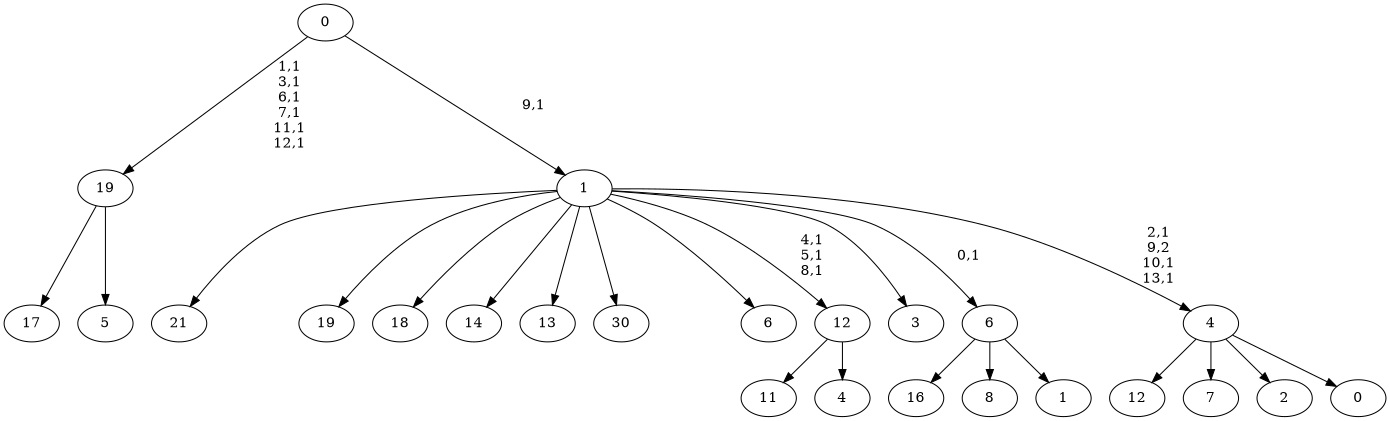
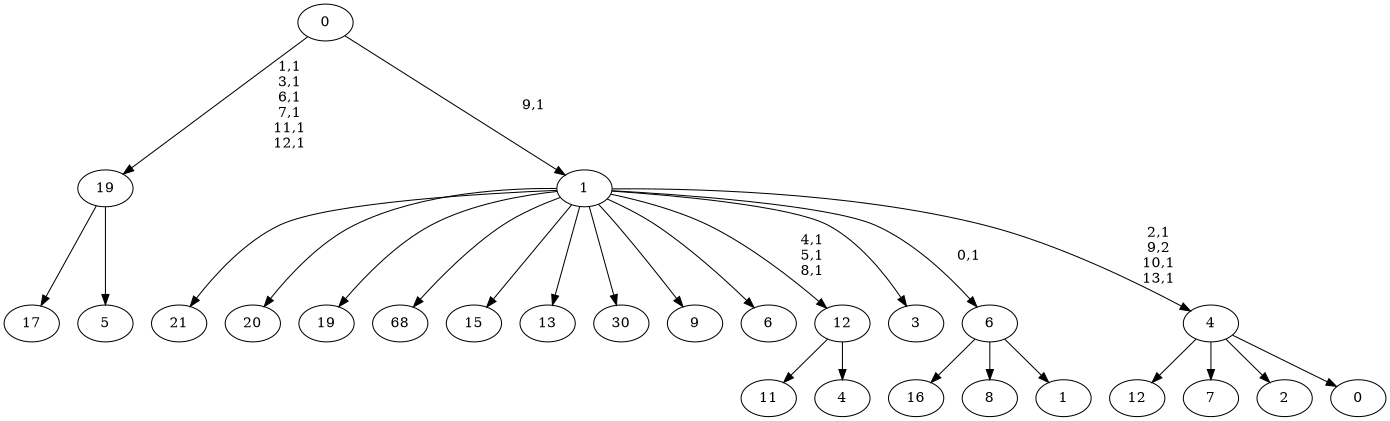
none -> (253, 323)
(400, 323) -> (400, 323)
(474, 323) -> (474, 323)
none -> (695, 323)
